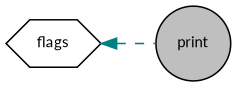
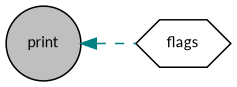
(136, 44) -> (116, 44)
